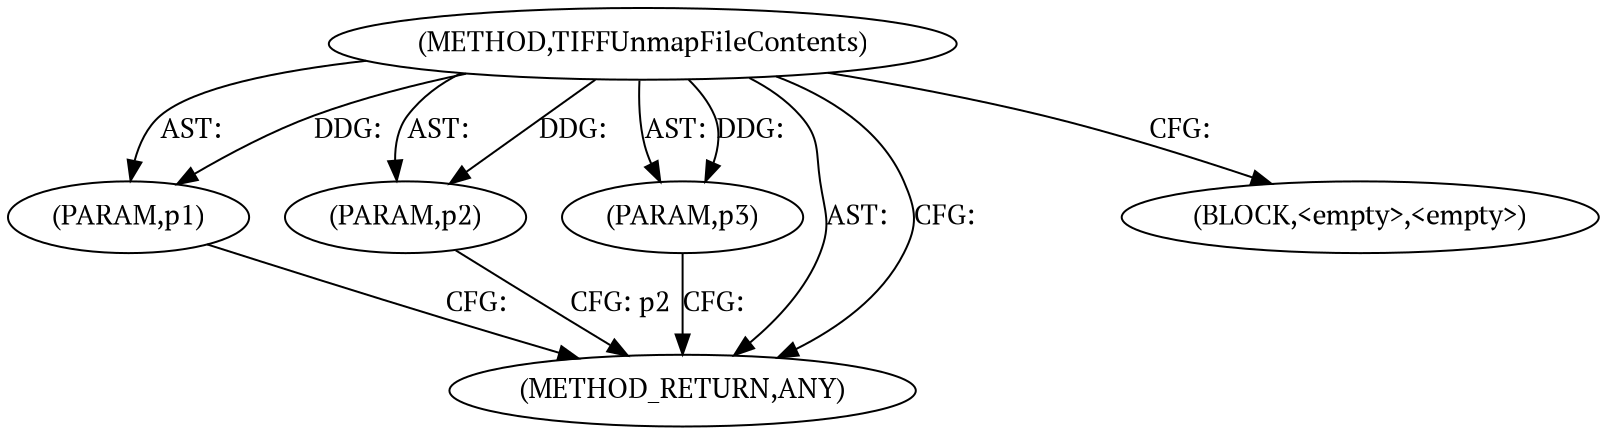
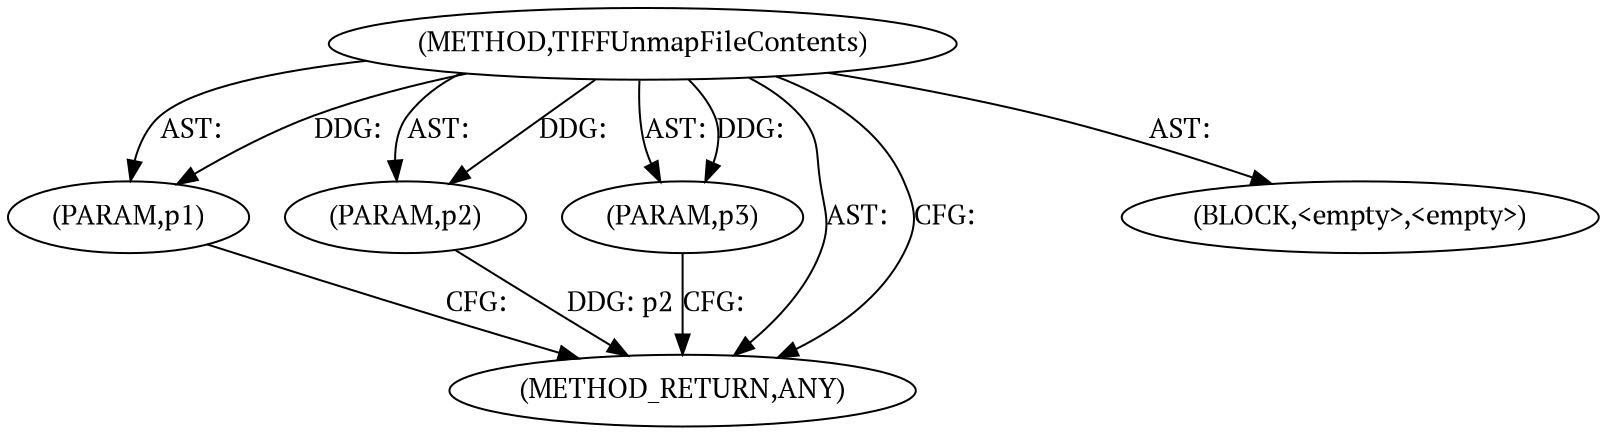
(1184, 131) -> (1184, 131)
(621, 304) -> (621, 304)
